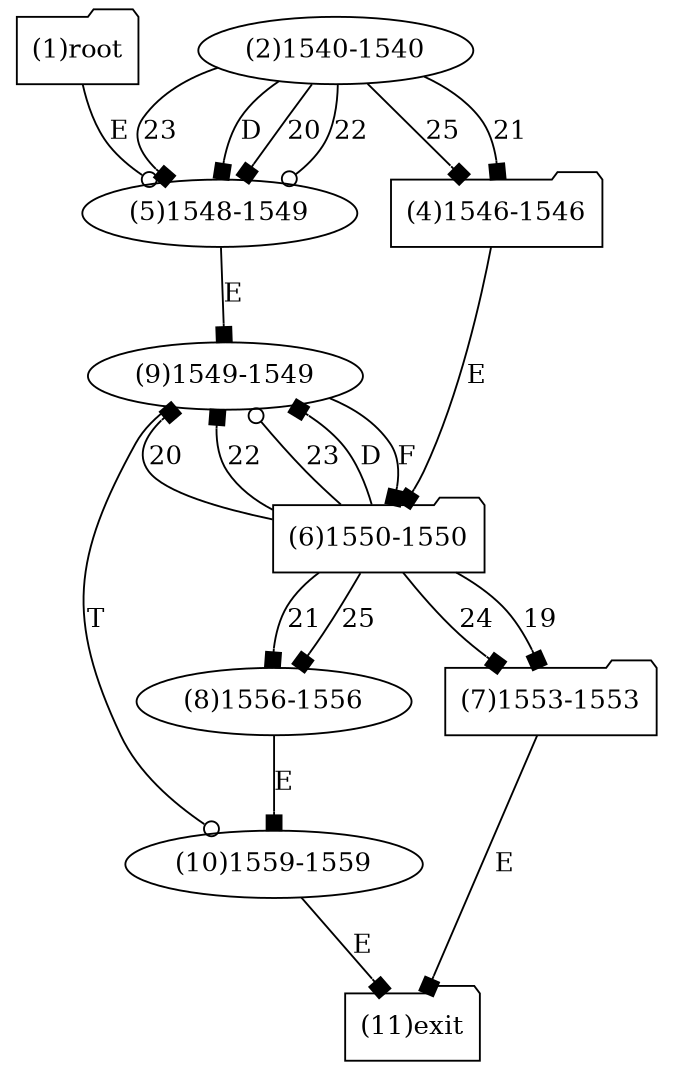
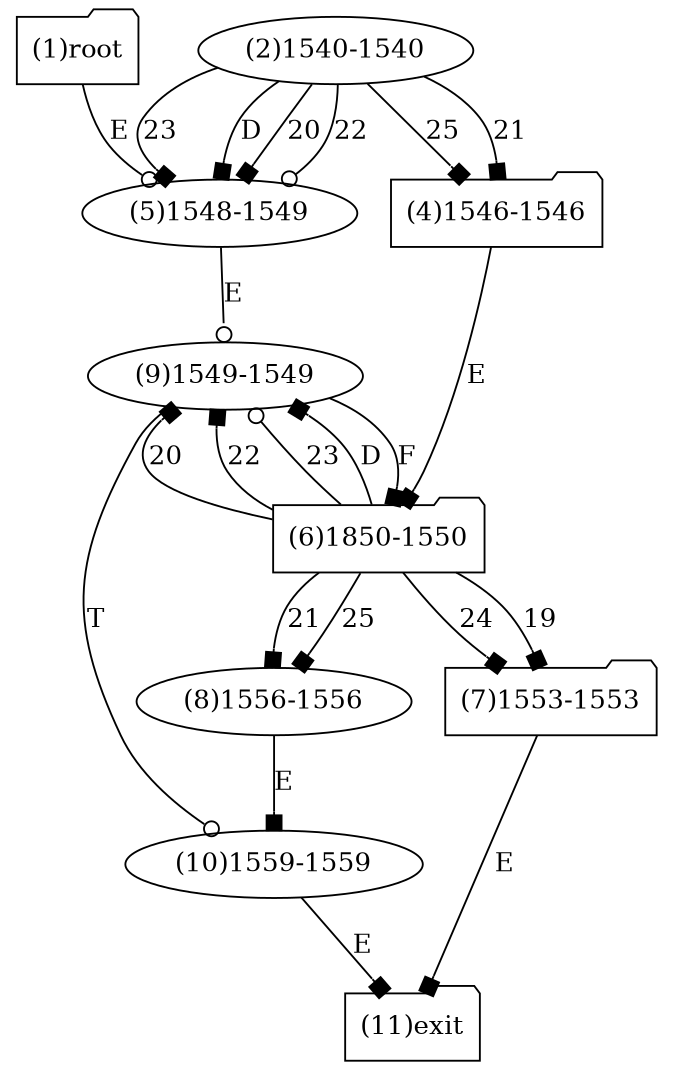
(222, 285) -> (222, 285)
(379, 539) -> (379, 539)
